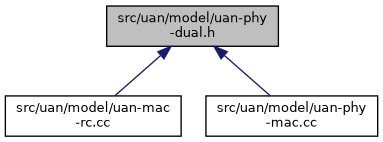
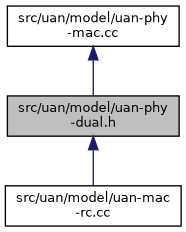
(247, 76) -> (93, 78)
